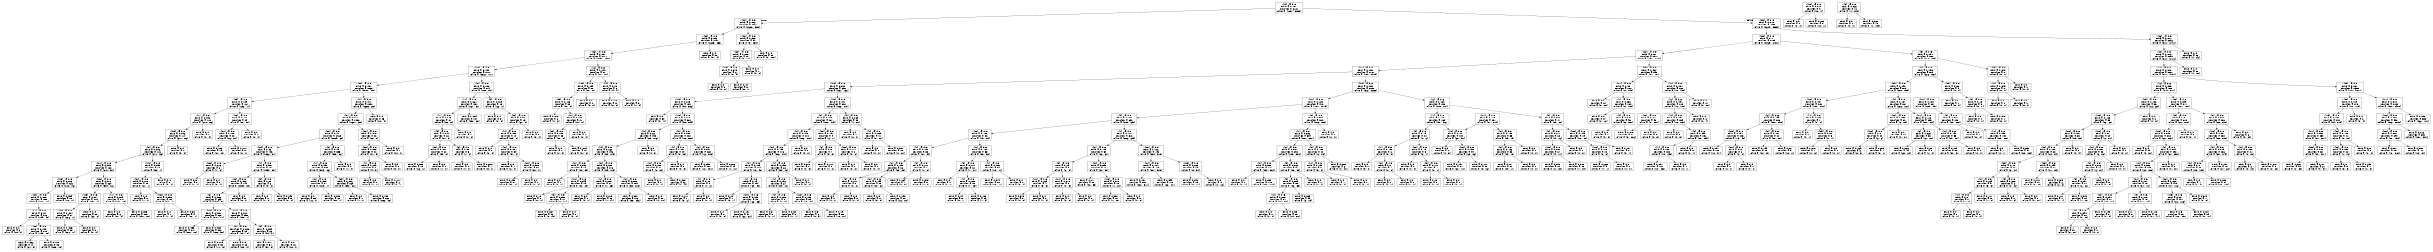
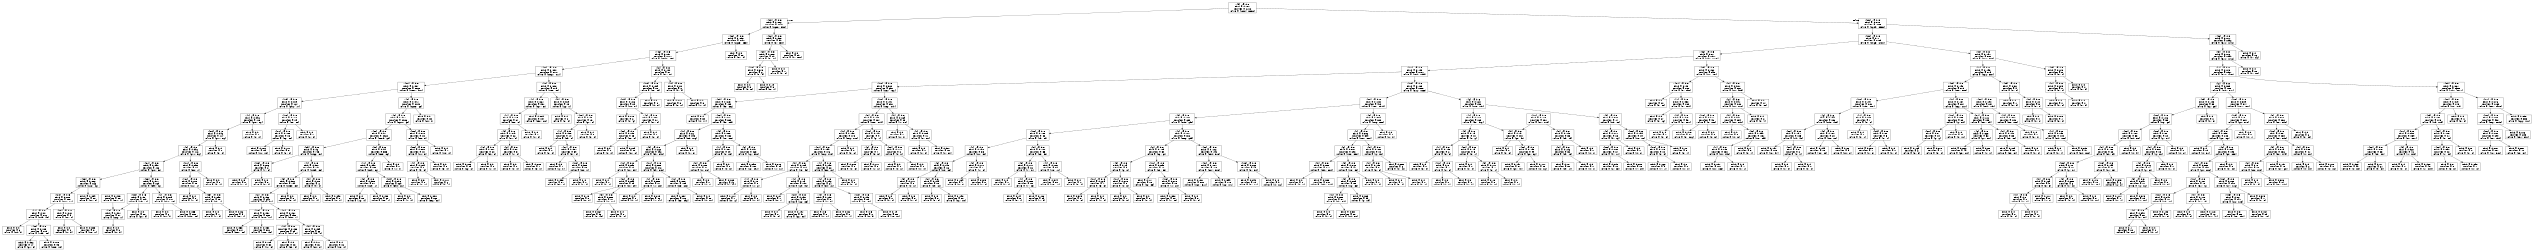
none -> (2406, 142)
(164, 183) -> (213, 183)
none -> (63, 206)
(65, 222) -> (113, 205)
